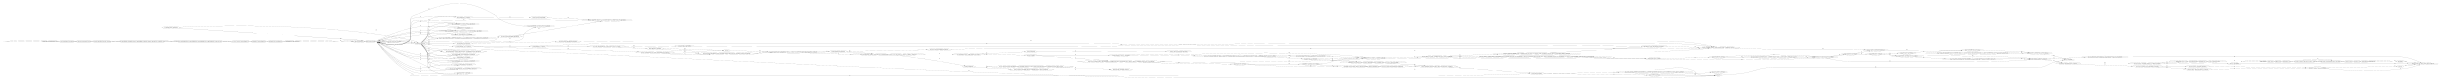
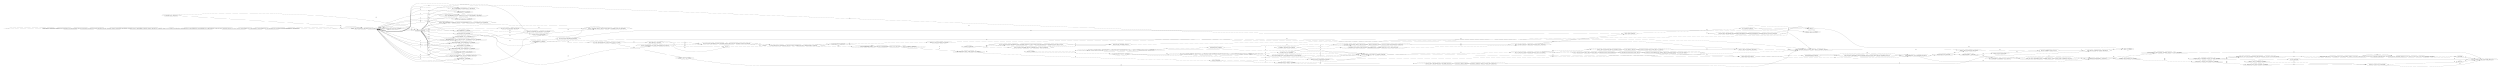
none -> (1287, 63)
